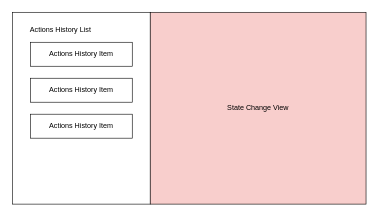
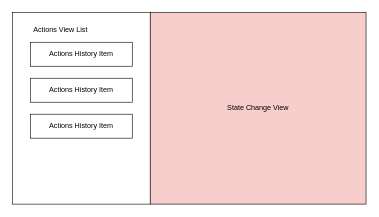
(61, 30) -> (61, 30)
